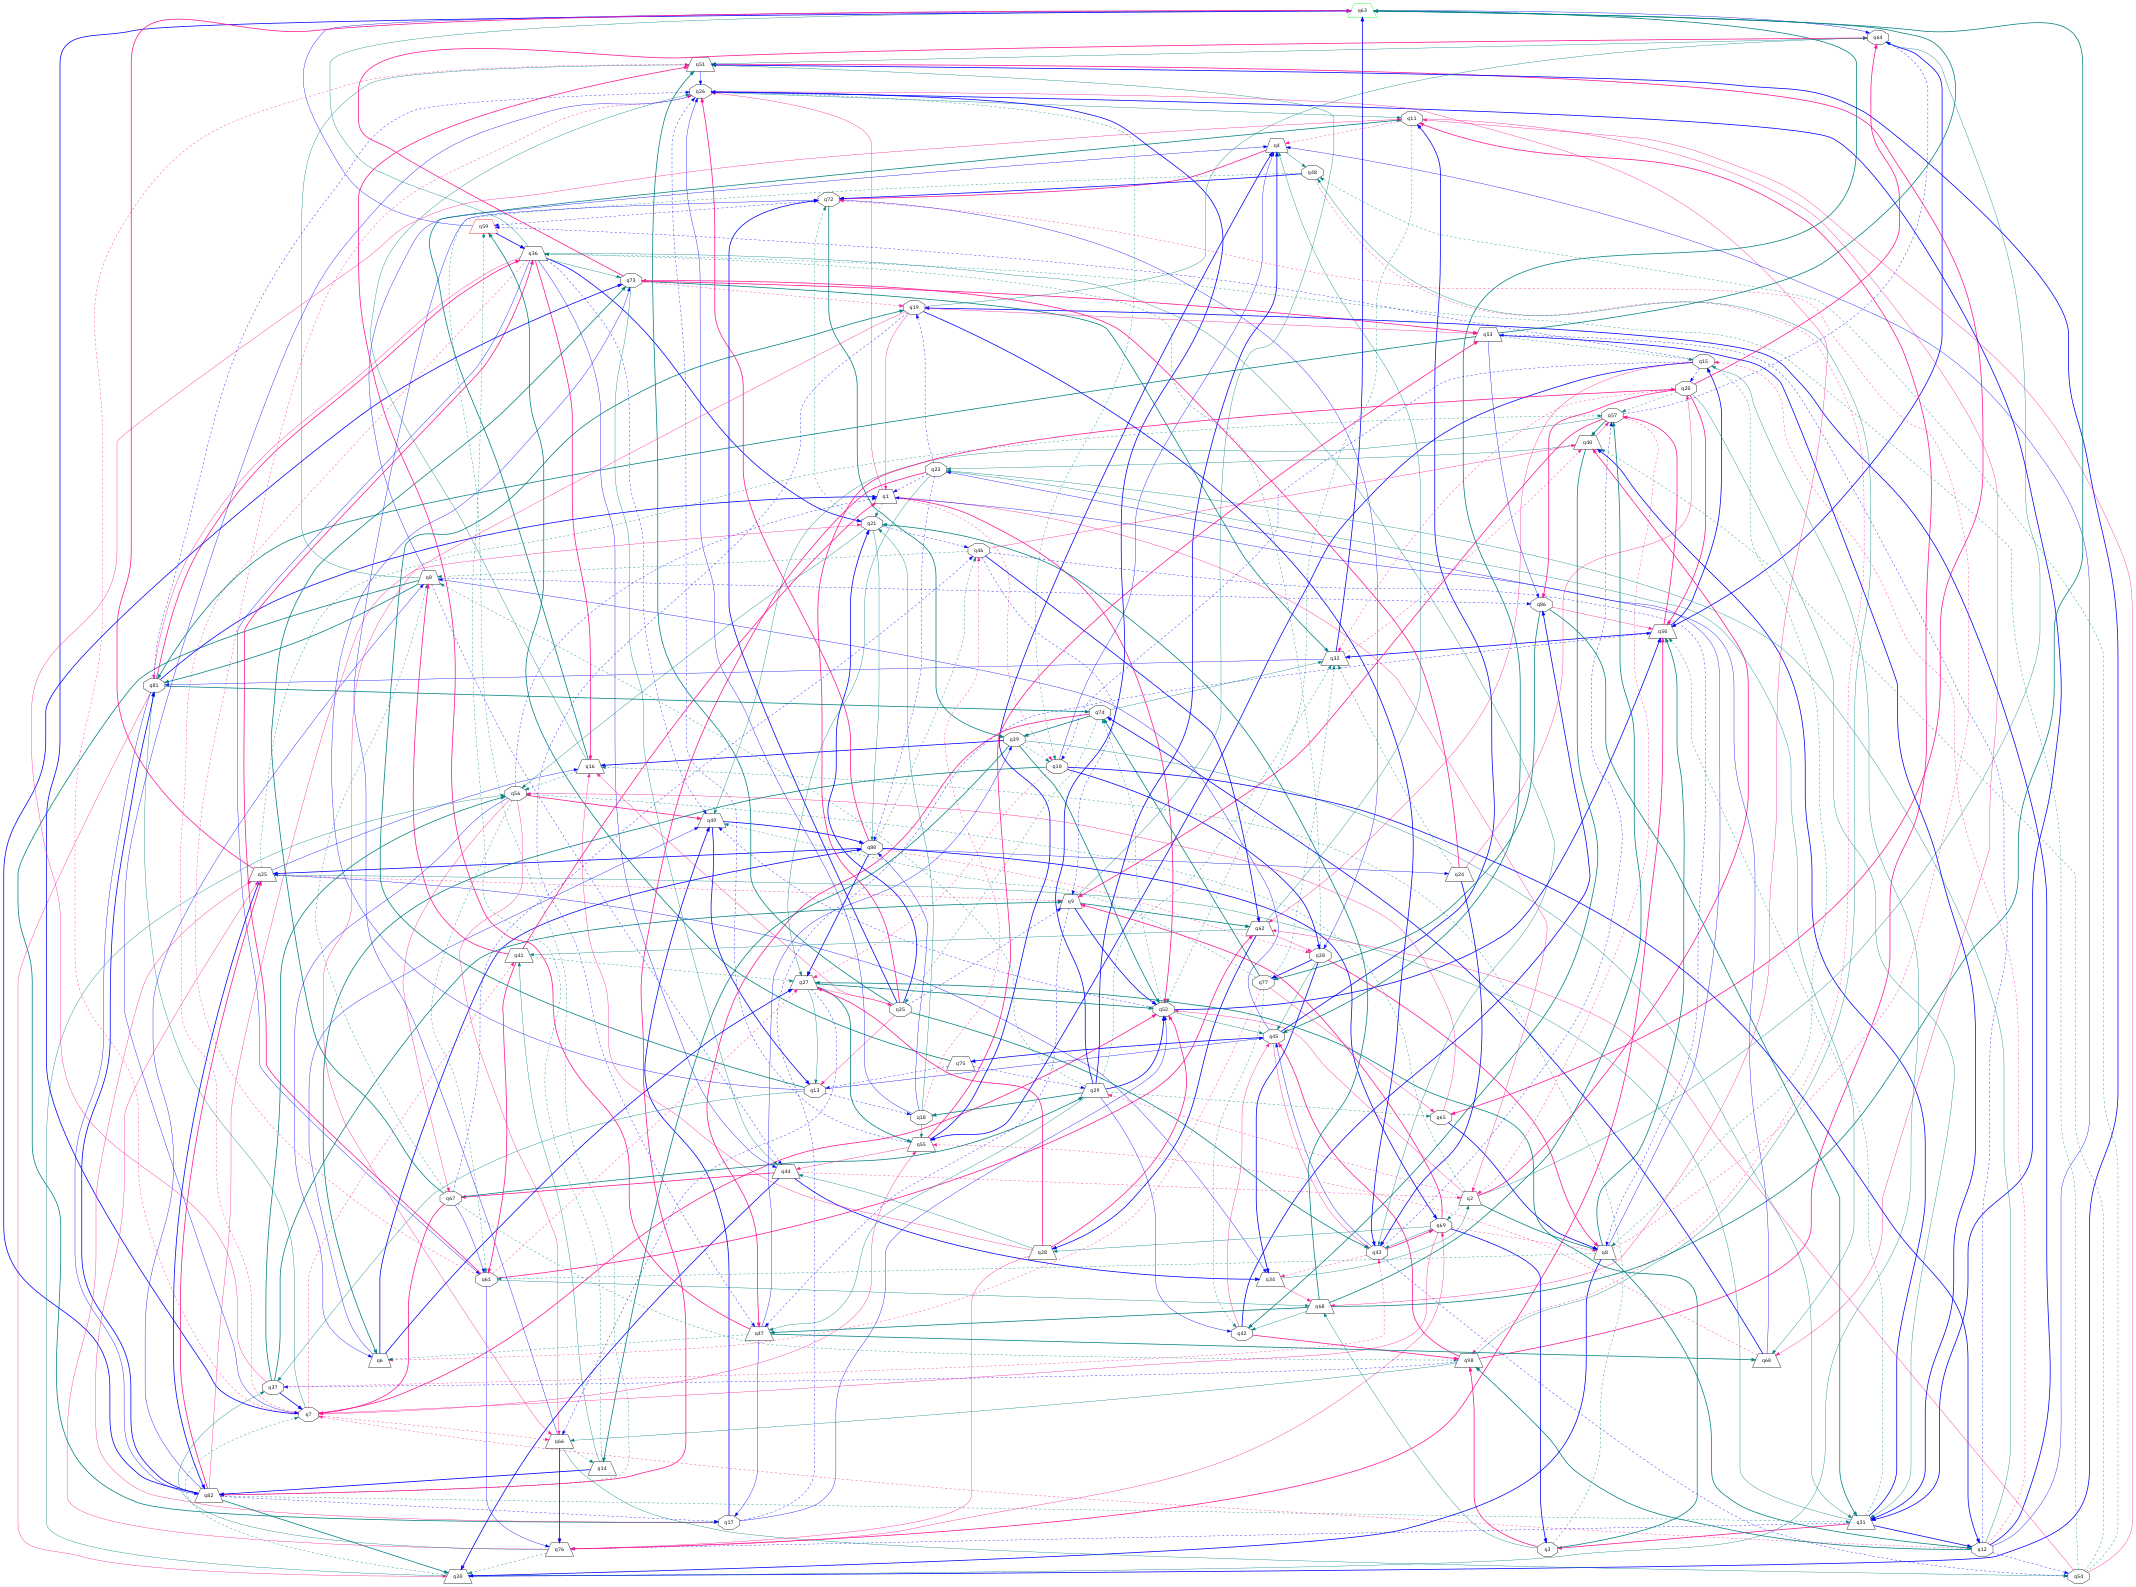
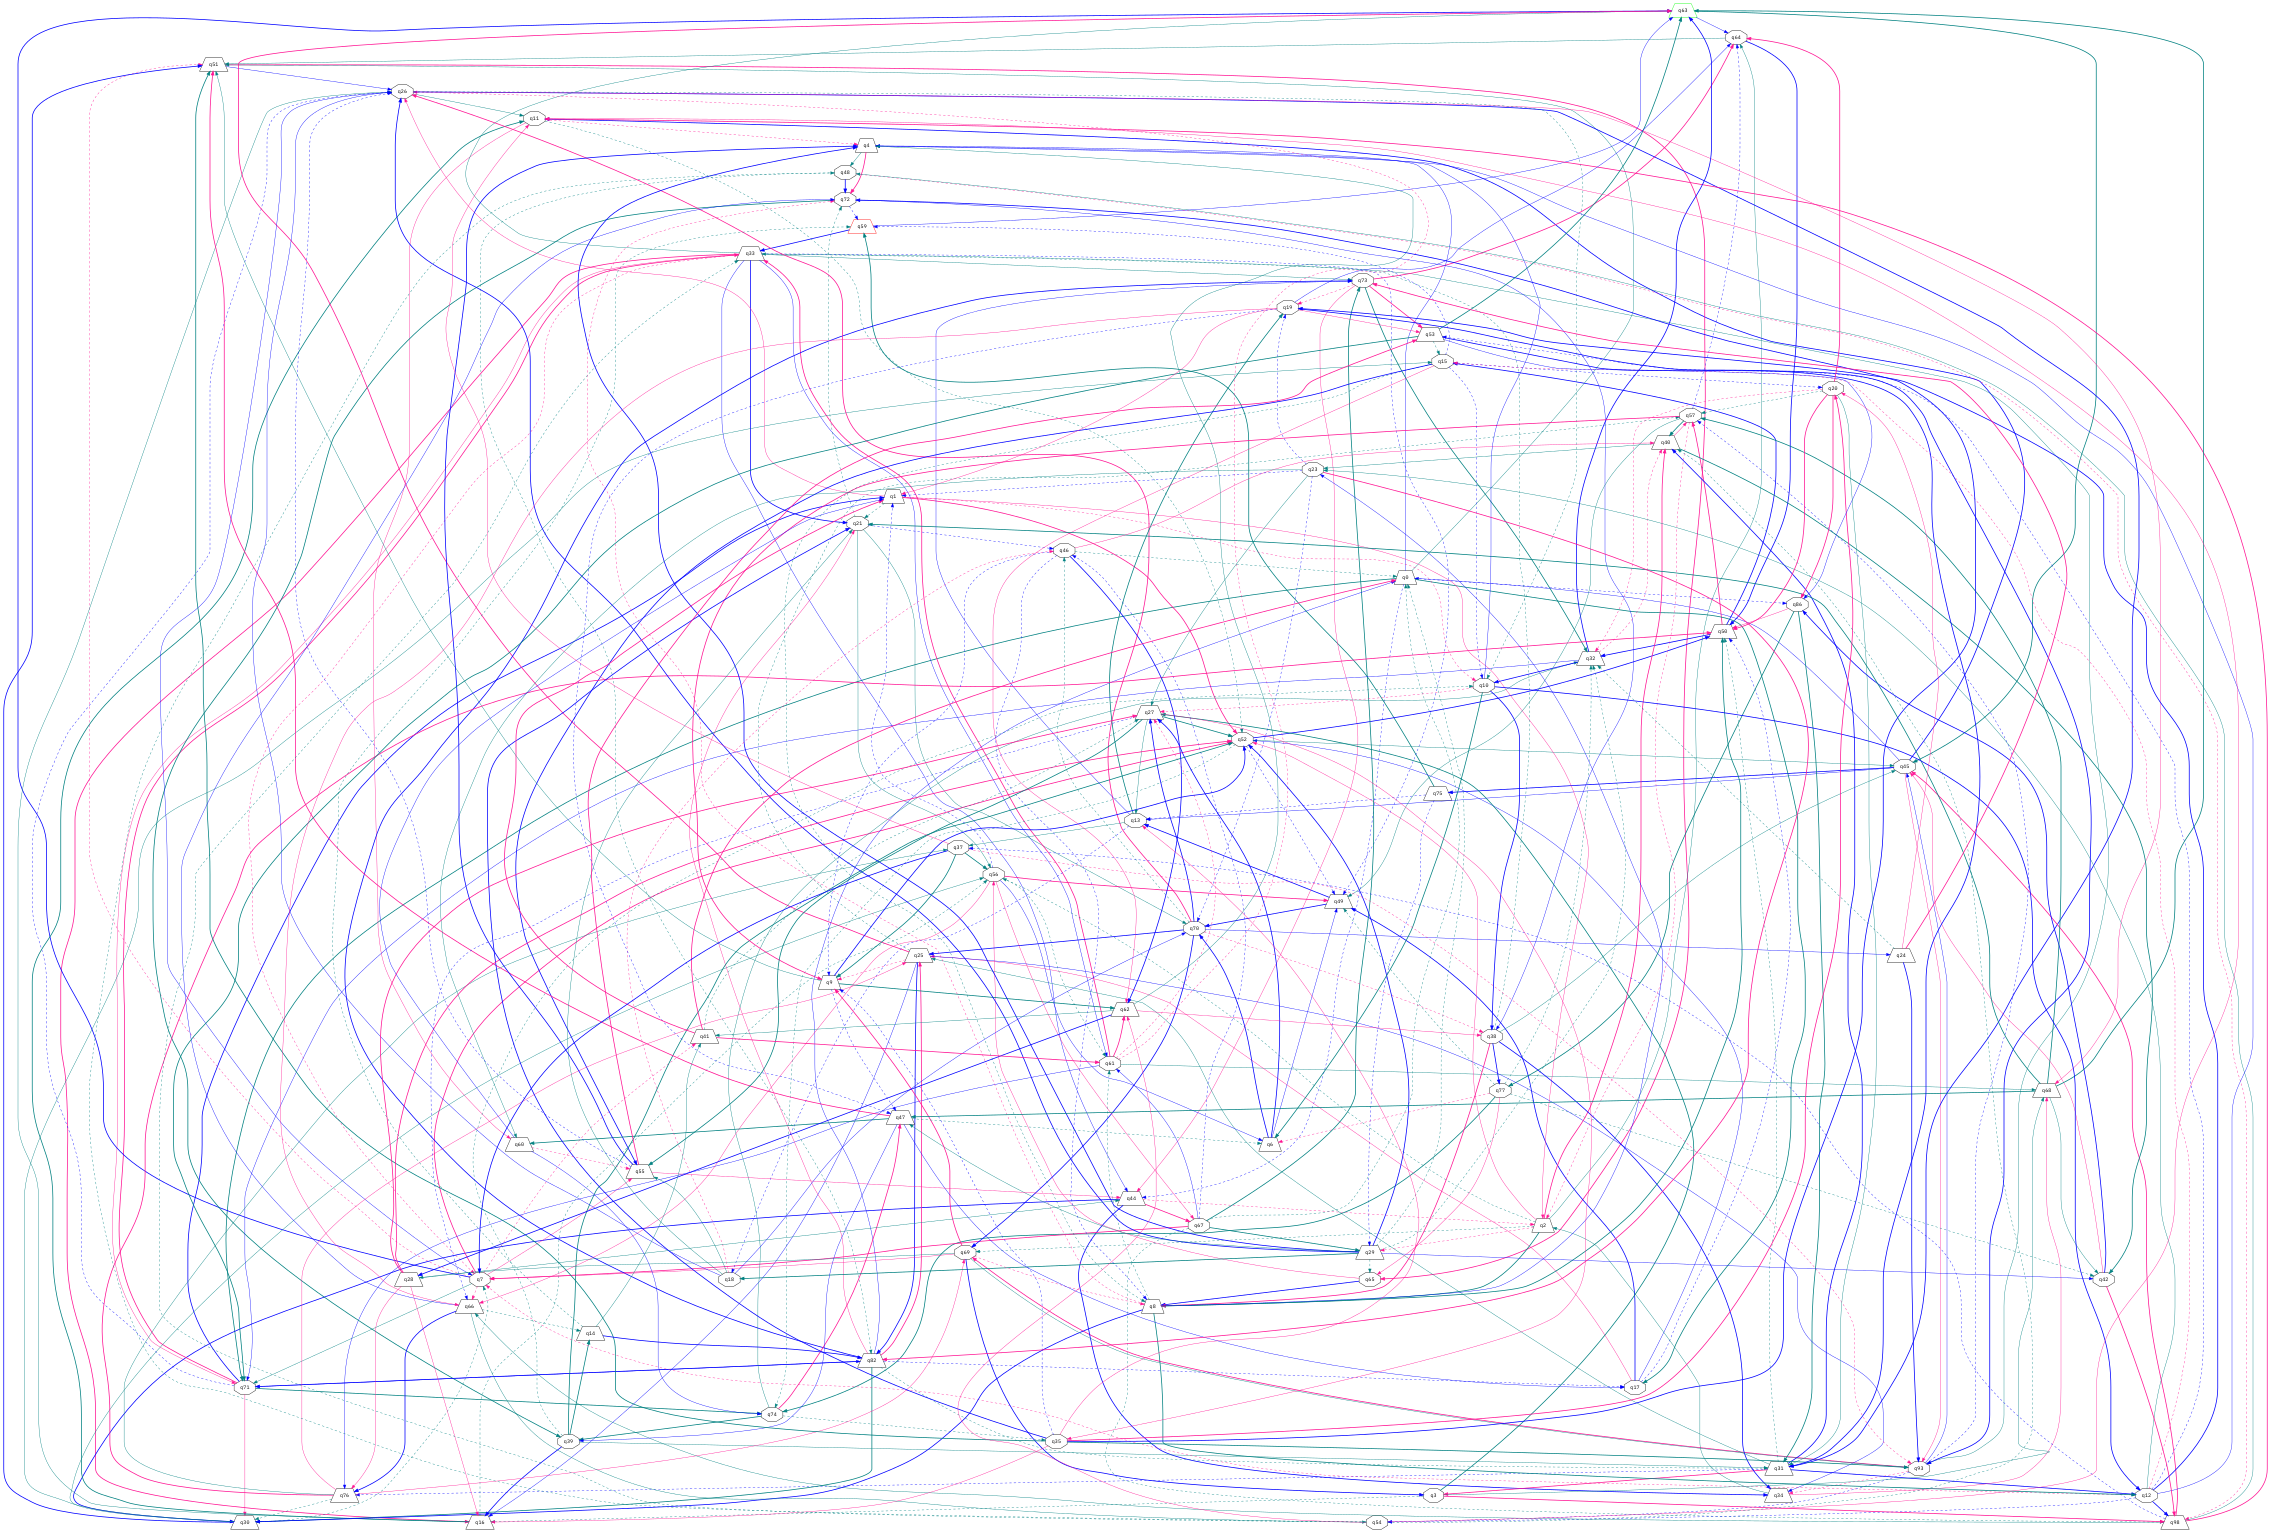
(1345, 100) -> (1527, 206)
(533, 254) -> (750, 254)
none -> (1534, 673)
(154, 686) -> (245, 1388)
(644, 735) -> (1357, 732)
(872, 848) -> (1194, 928)
(1484, 988) -> (656, 1291)
(1042, 1064) -> (1522, 796)
(1377, 1252) -> (1919, 1468)
(1698, 1523) -> (2159, 1507)
